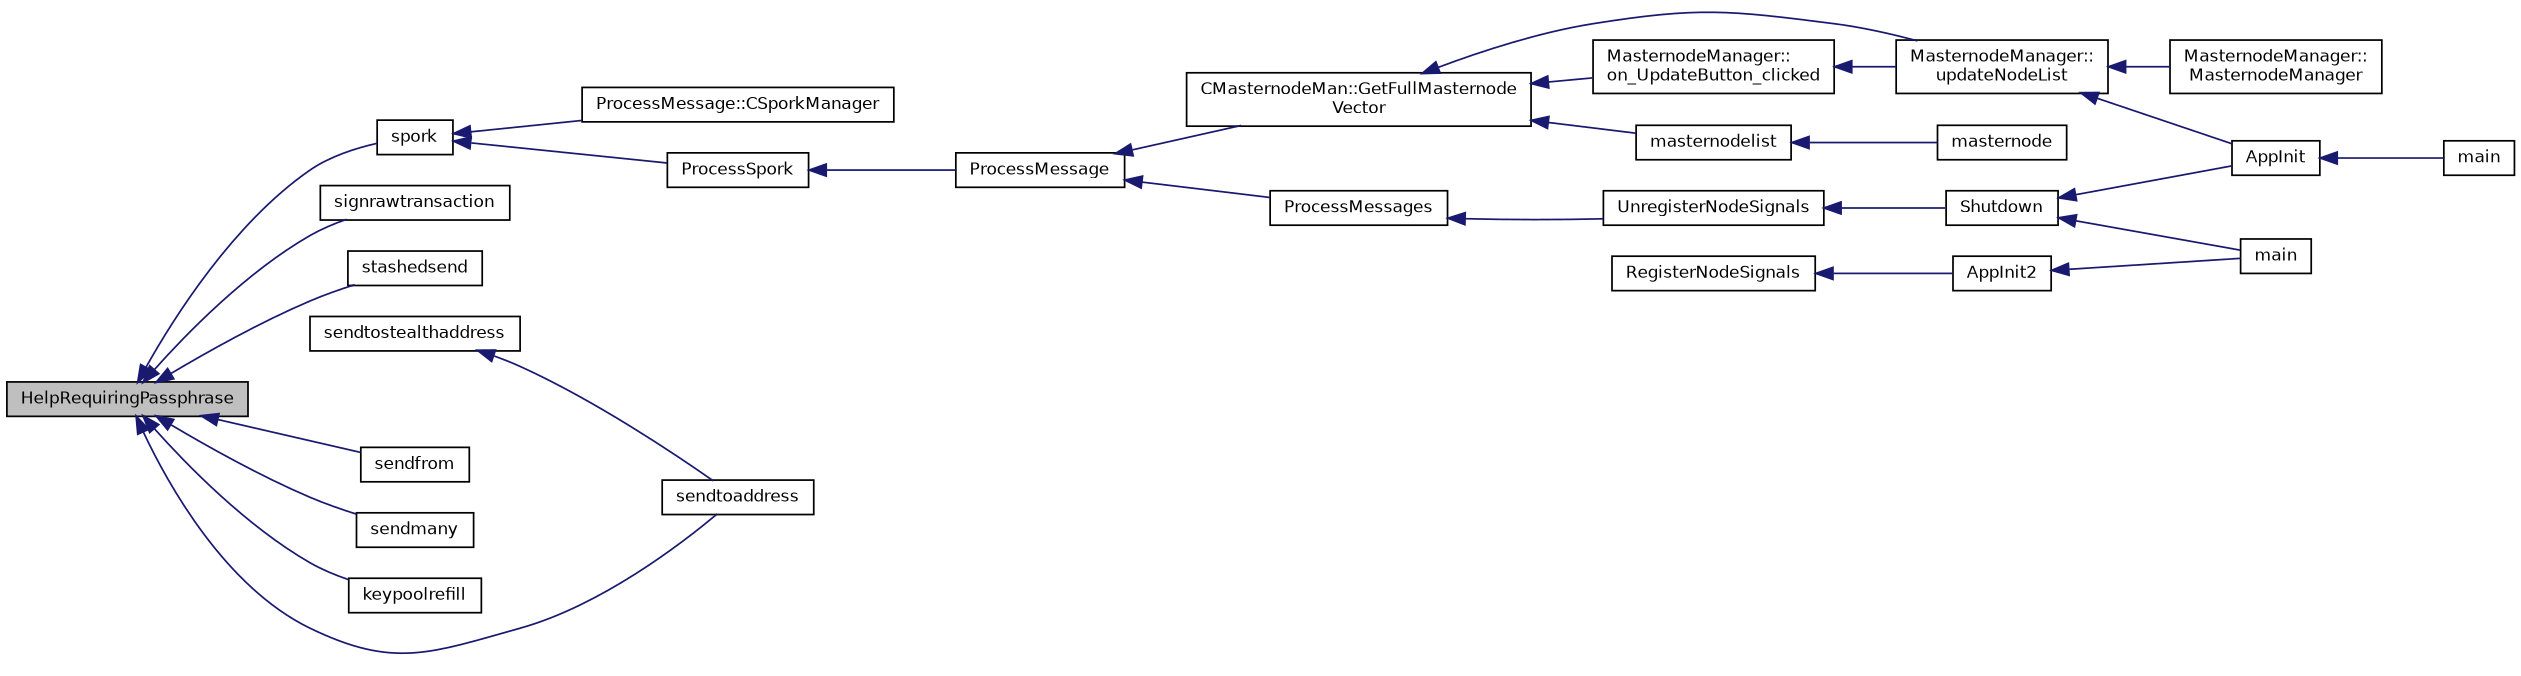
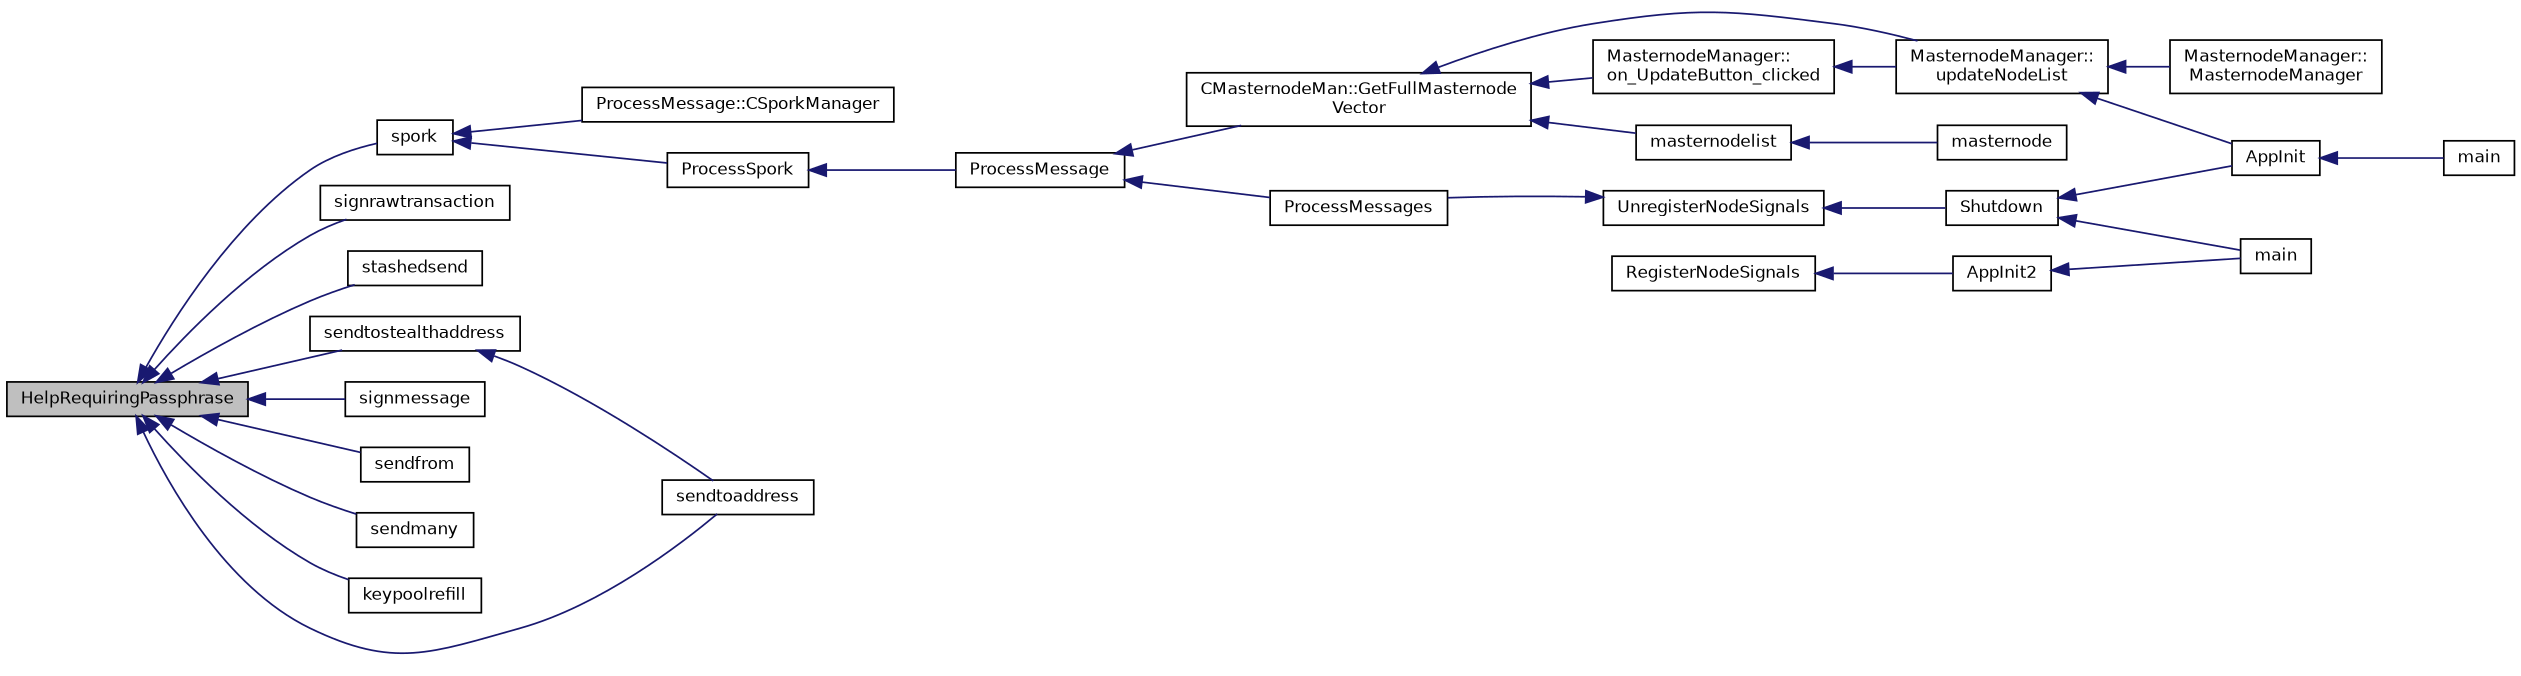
(1534, 220) -> (1517, 196)
none -> (280, 364)
none -> (415, 399)
